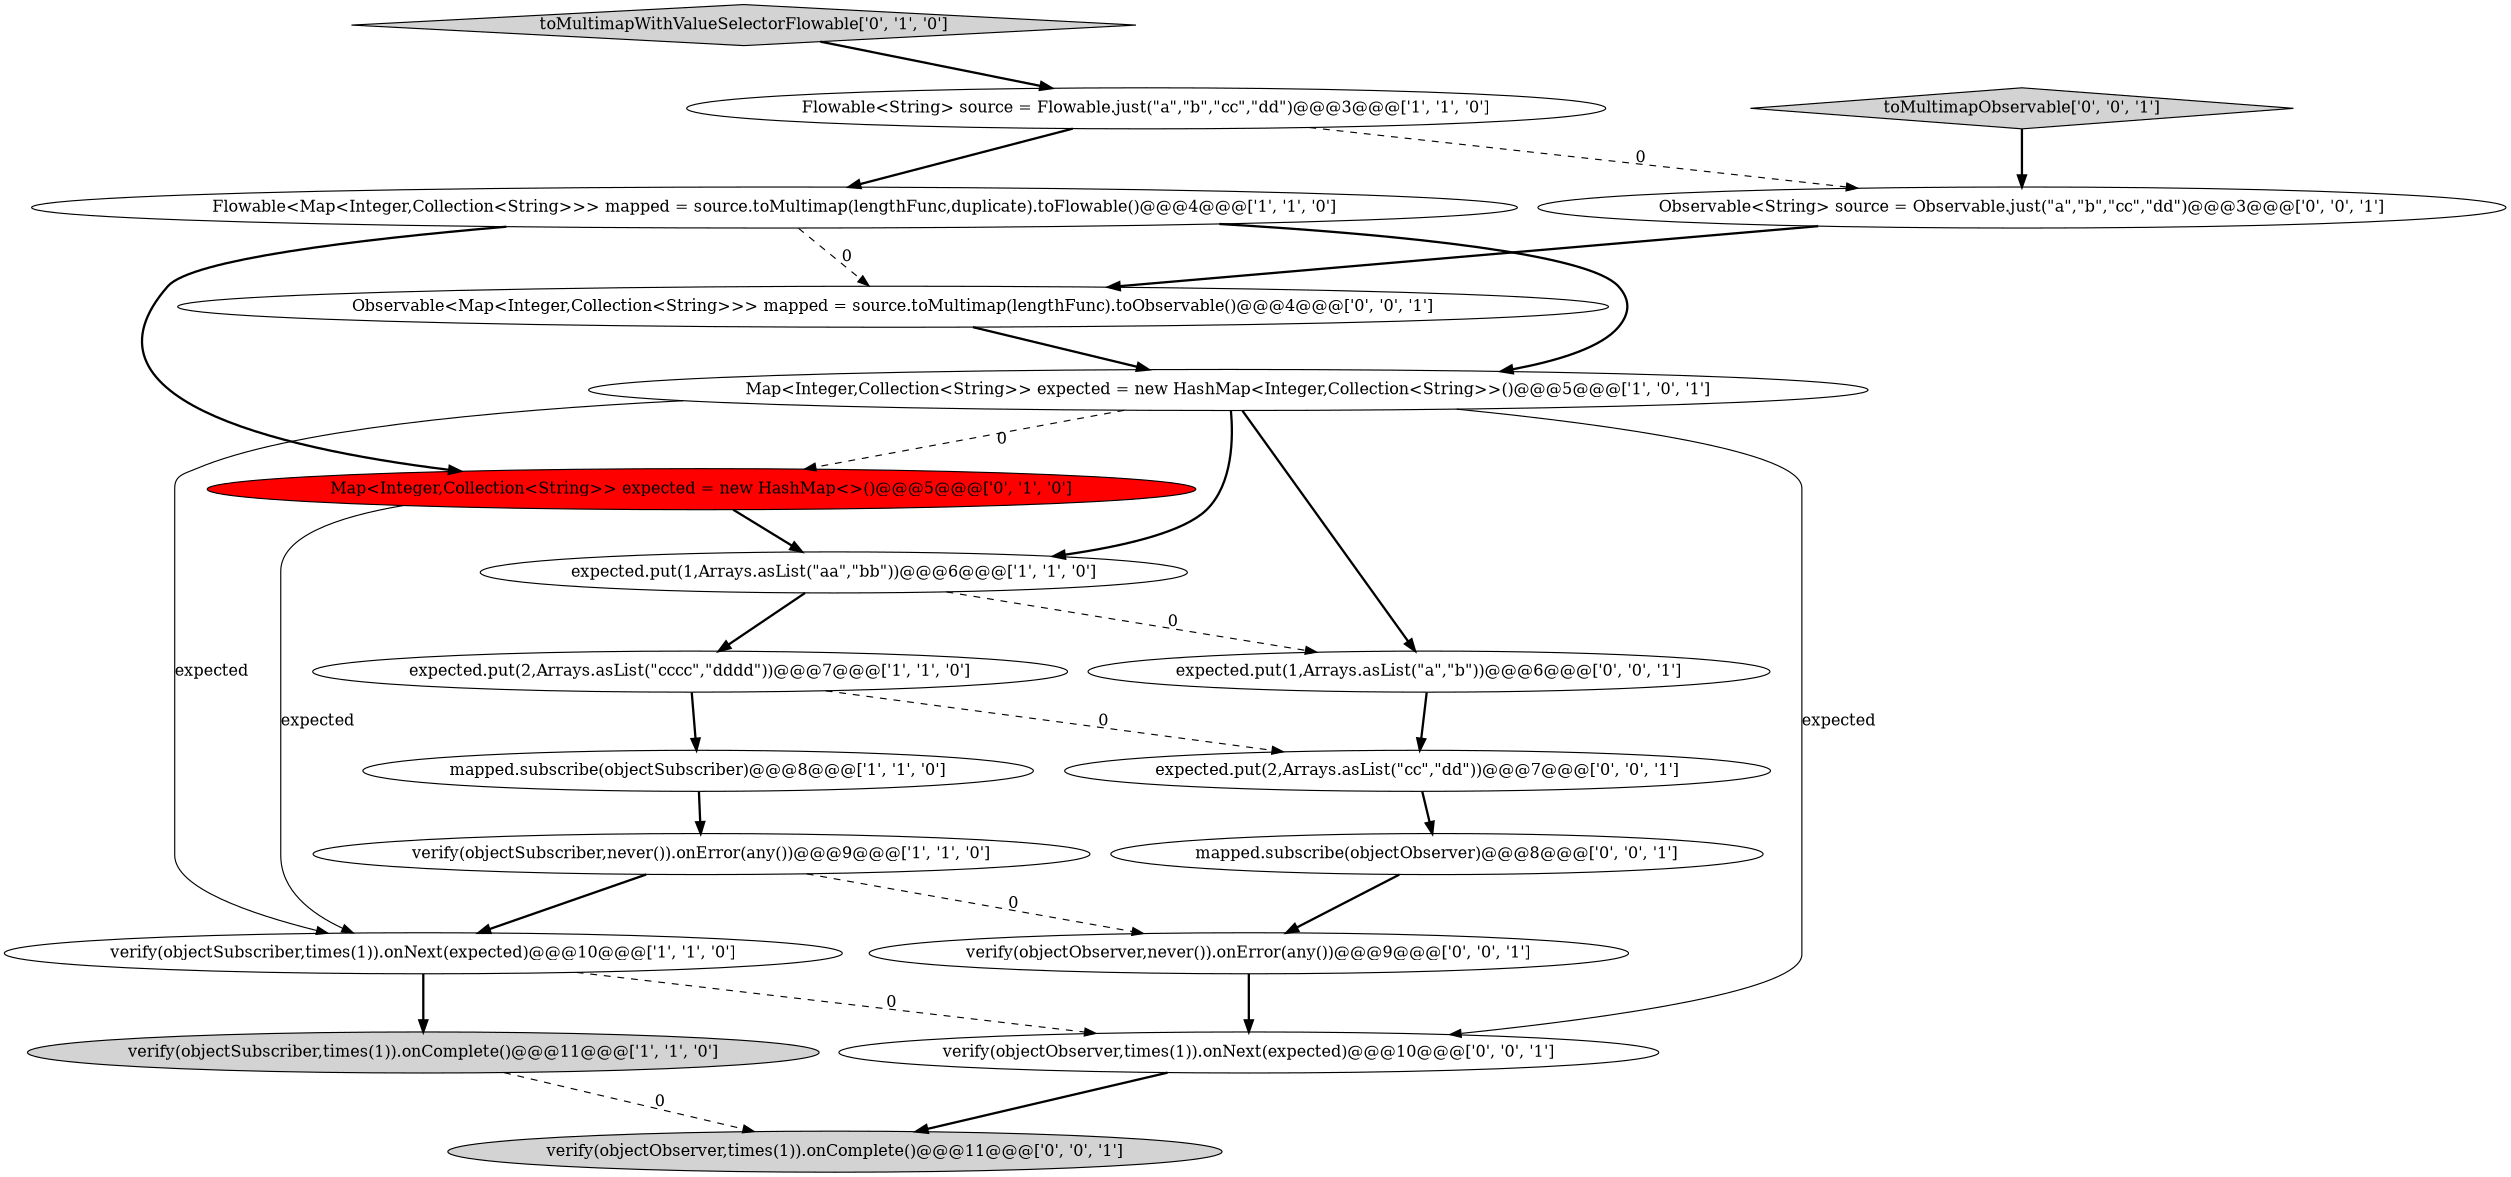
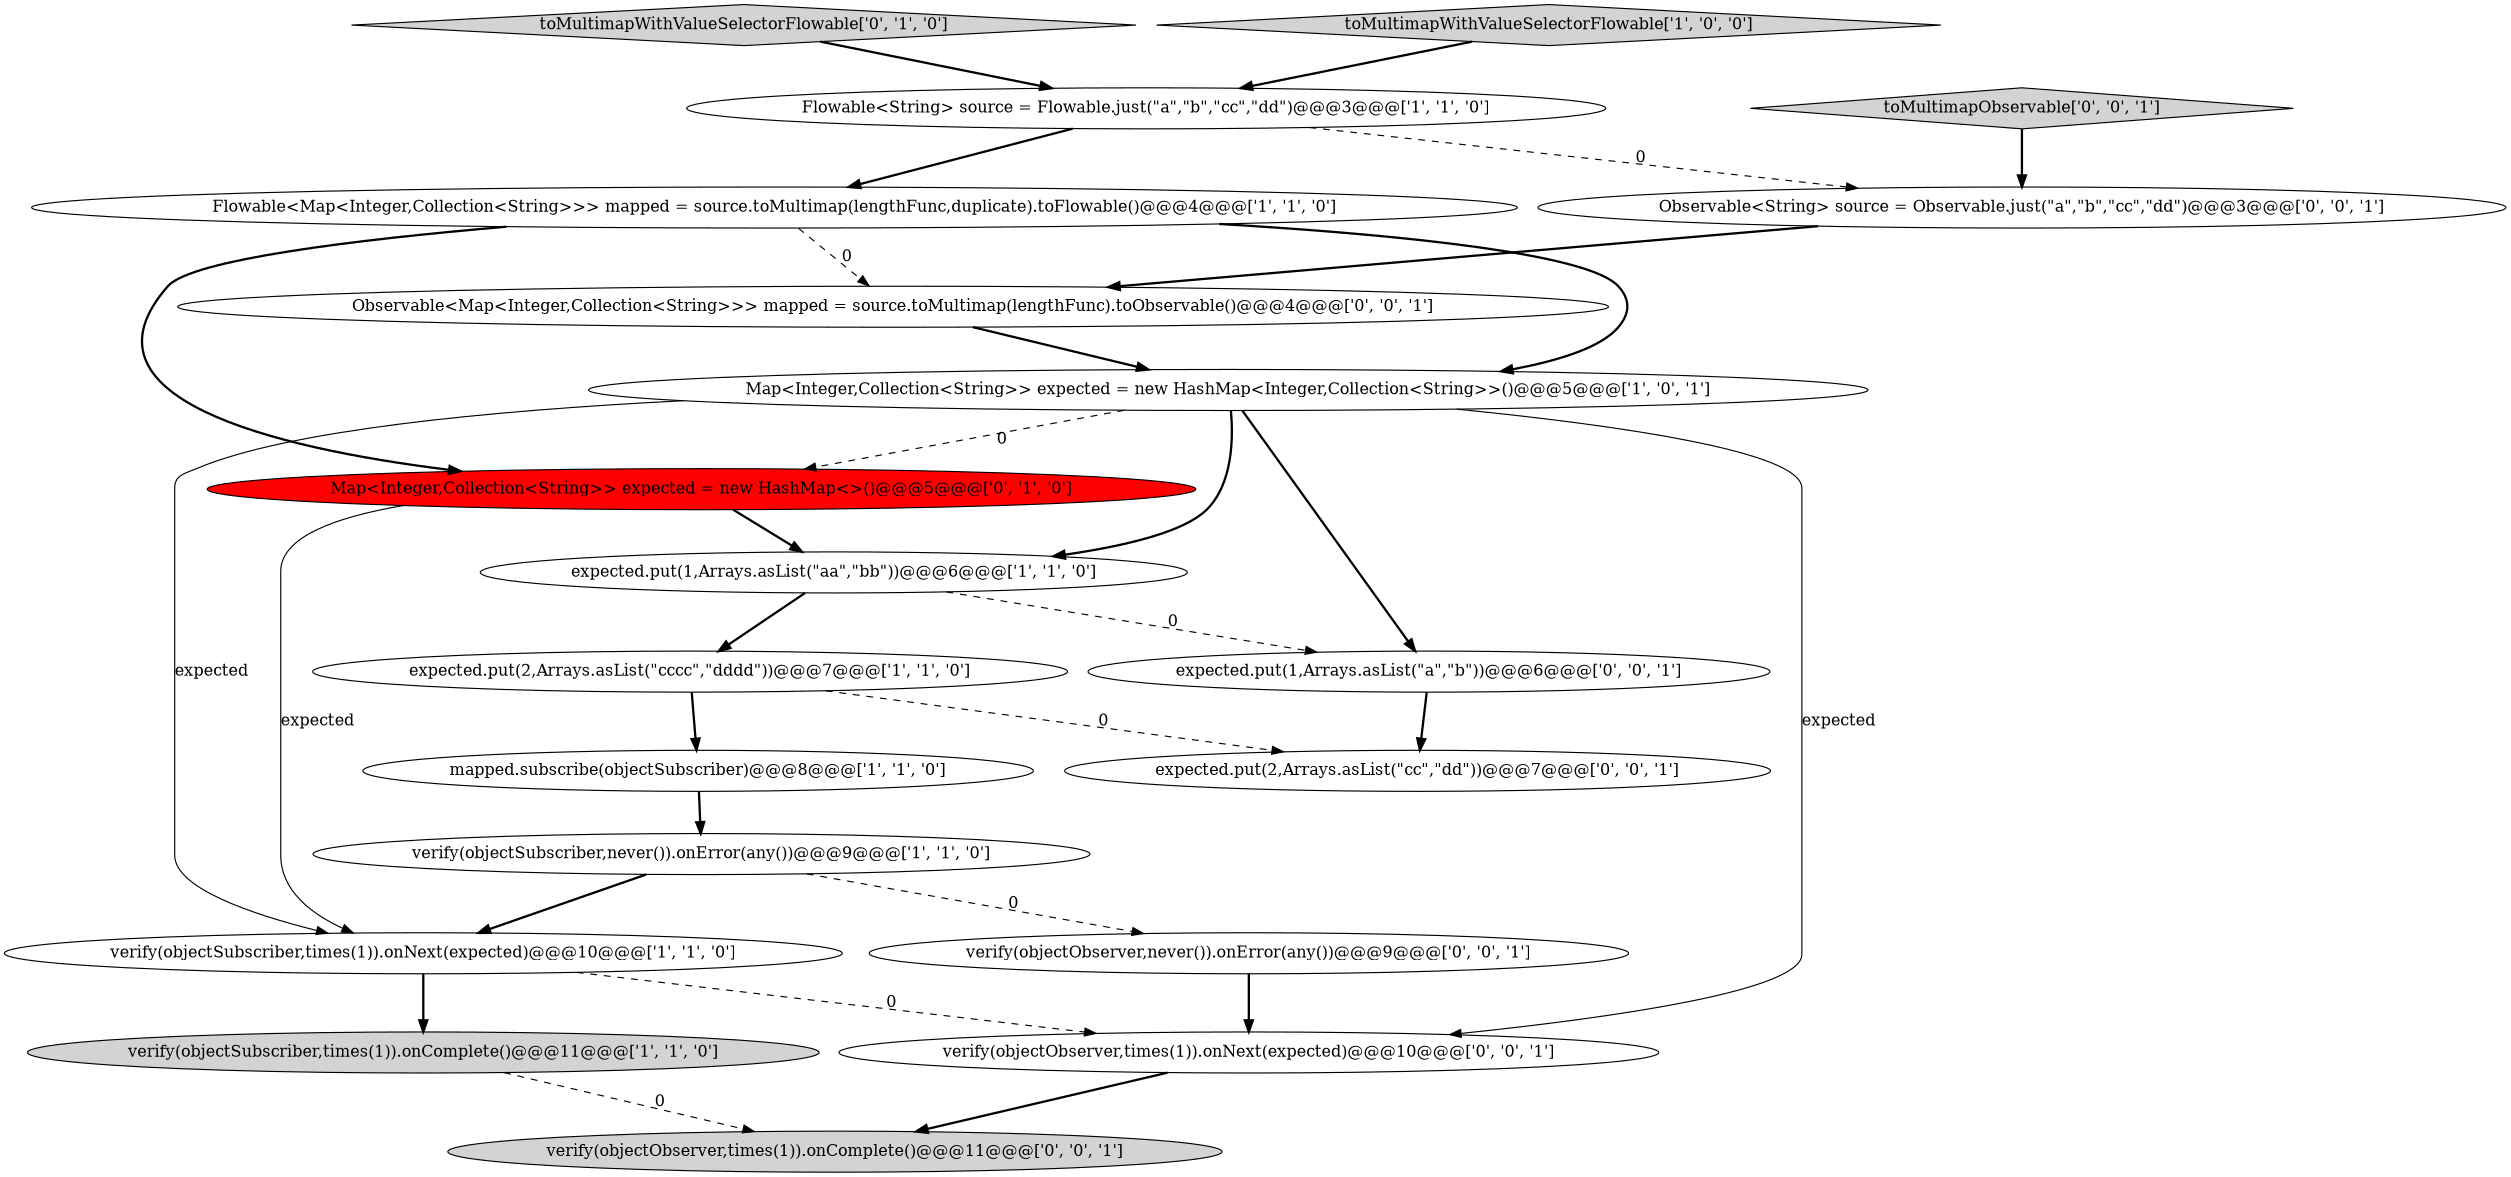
none -> (1549, 25)
(1437, 854) -> none
